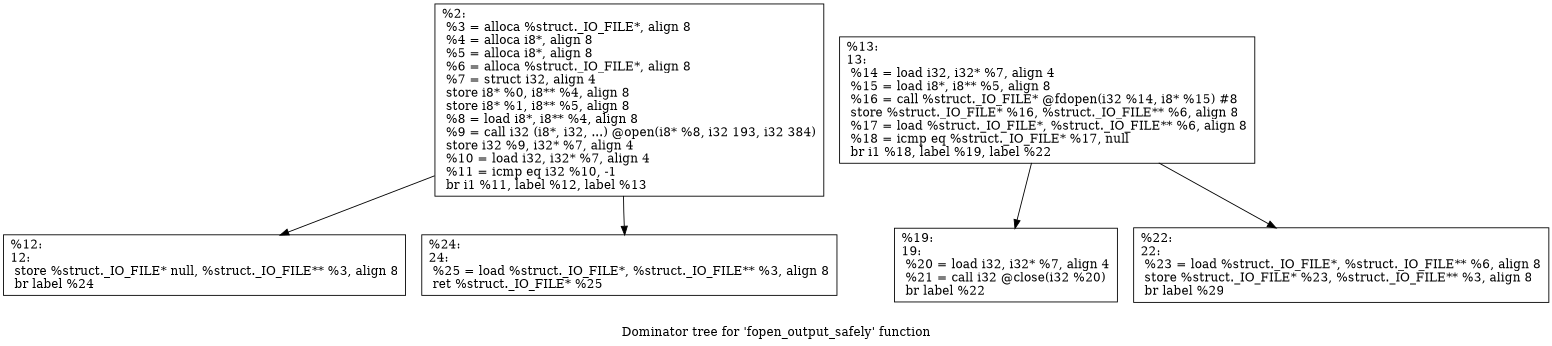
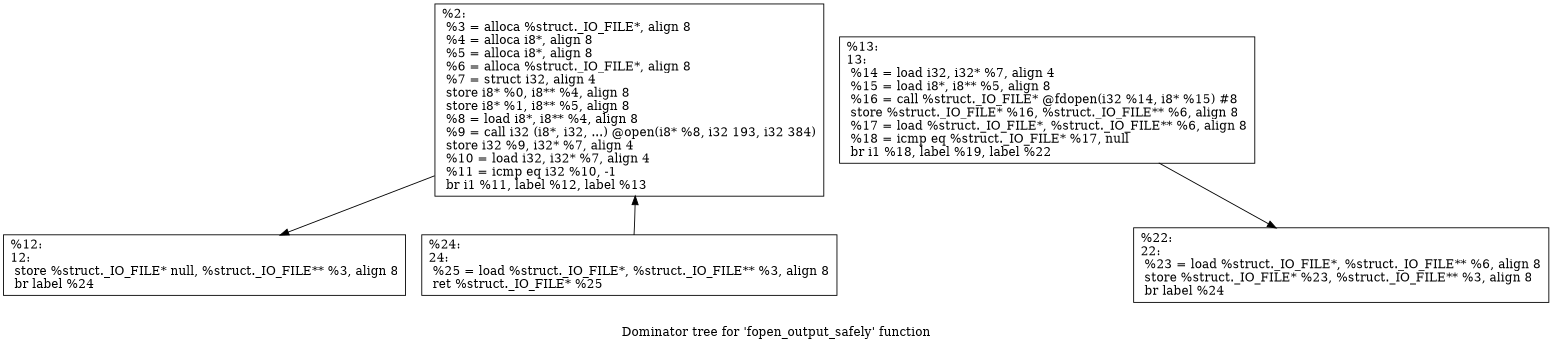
(624, 211) -> (635, 220)
(1006, 265) -> none
(1183, 291) -> (1183, 291)
